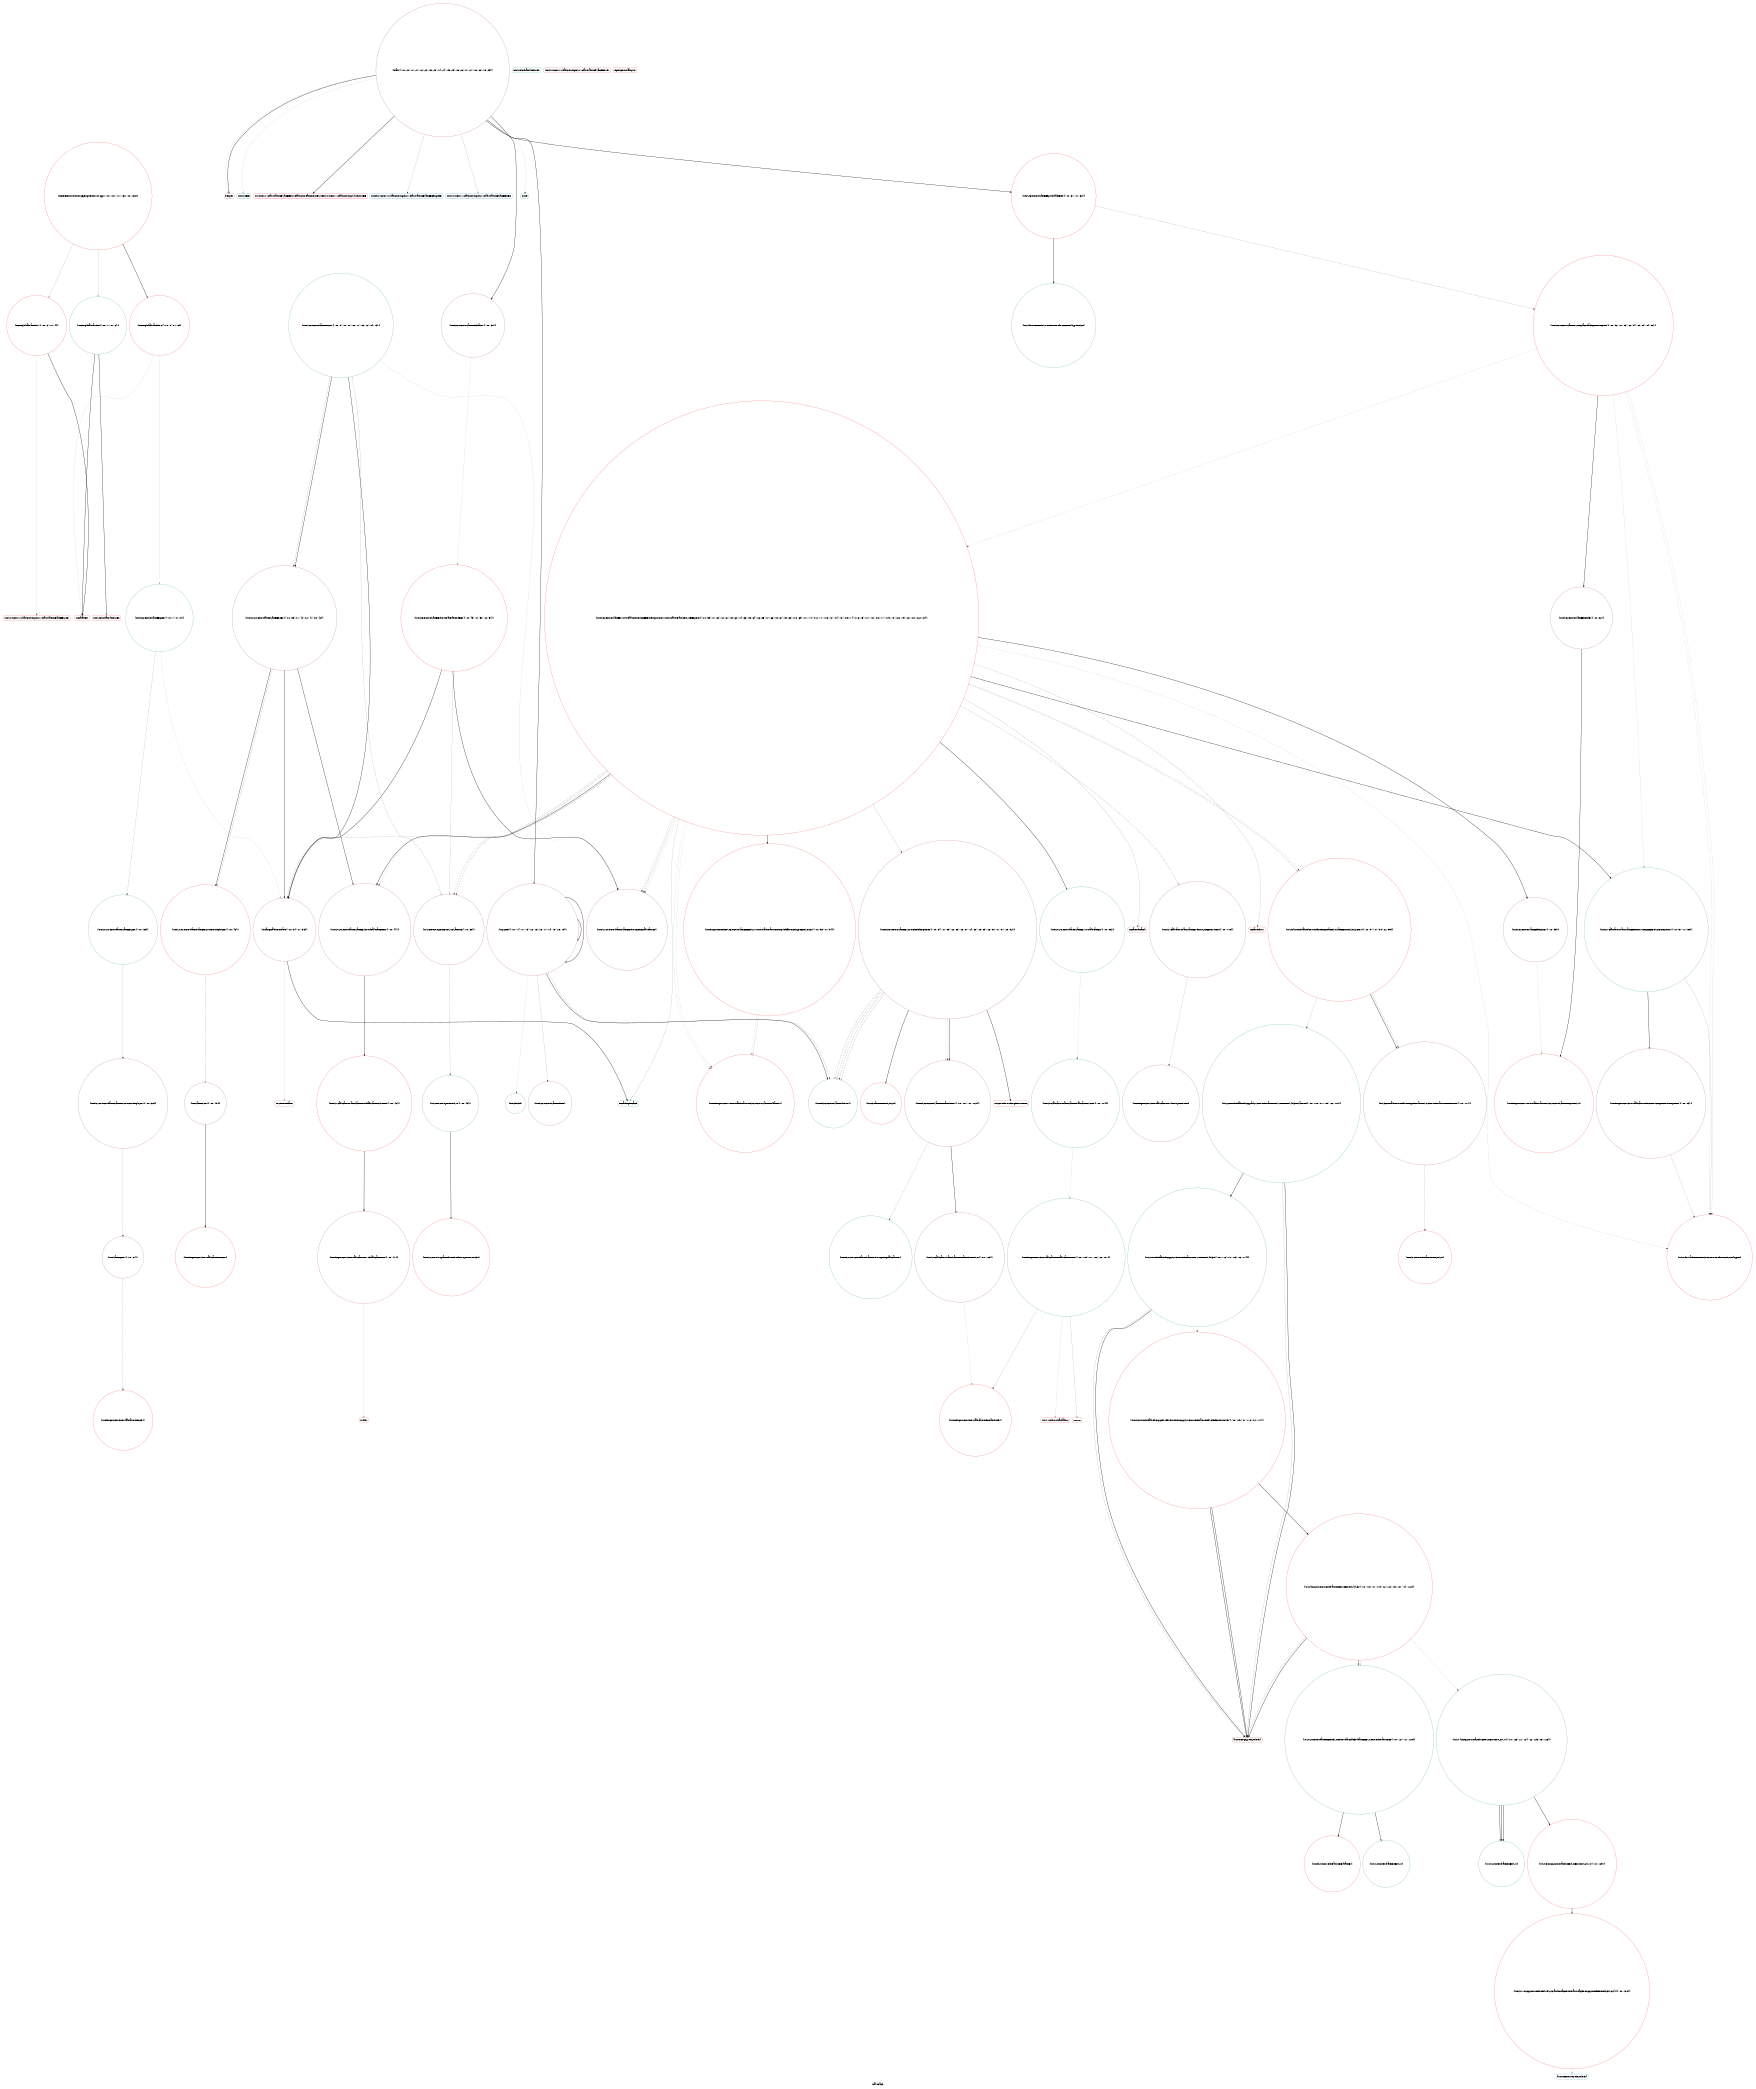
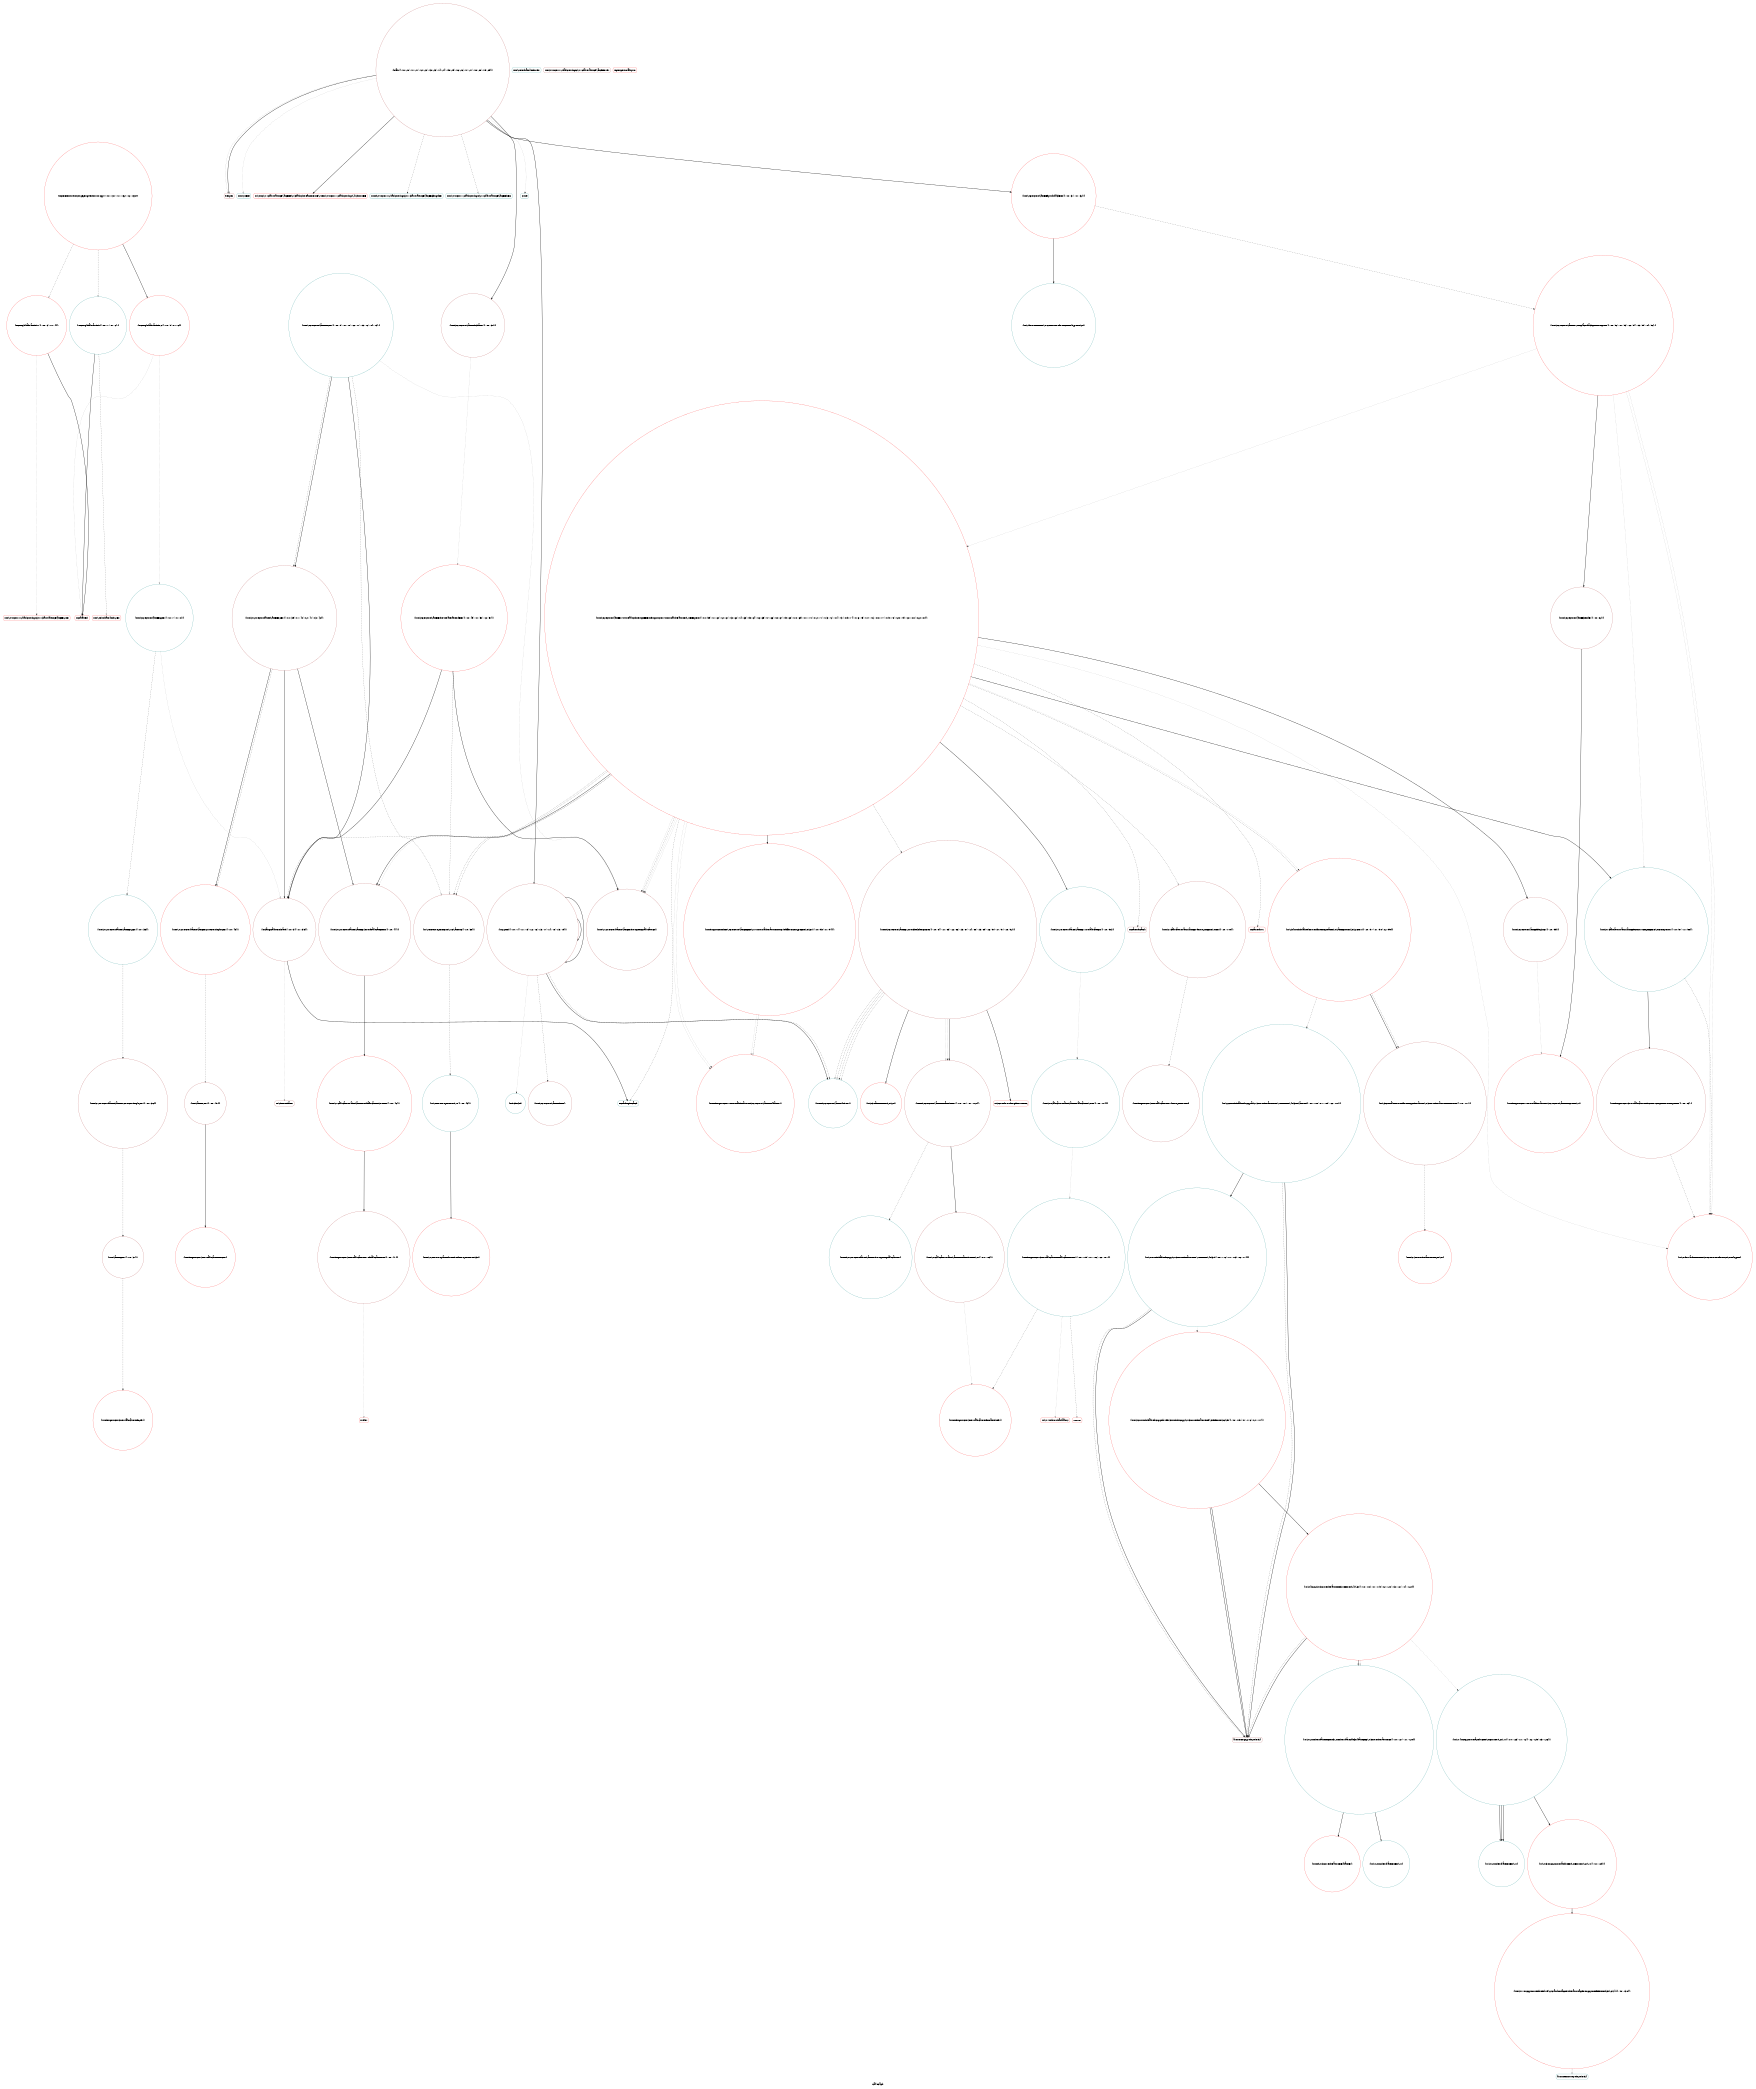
(103, 484) -> (103, 484)
